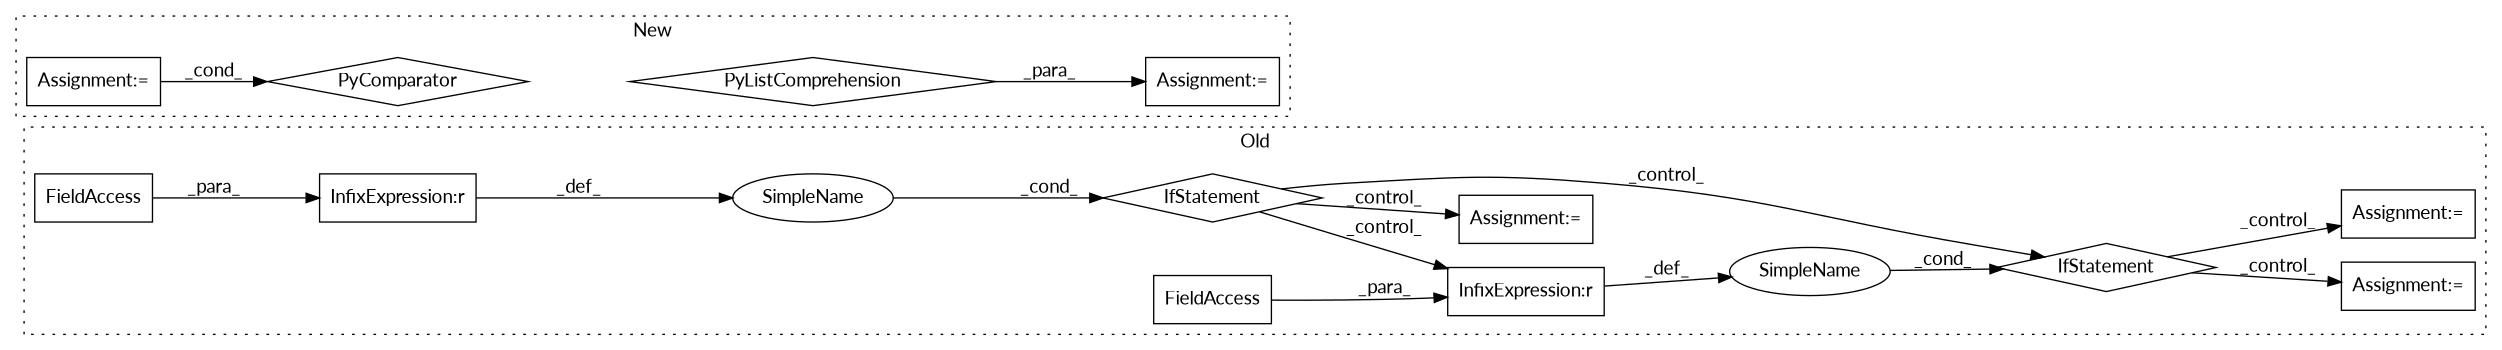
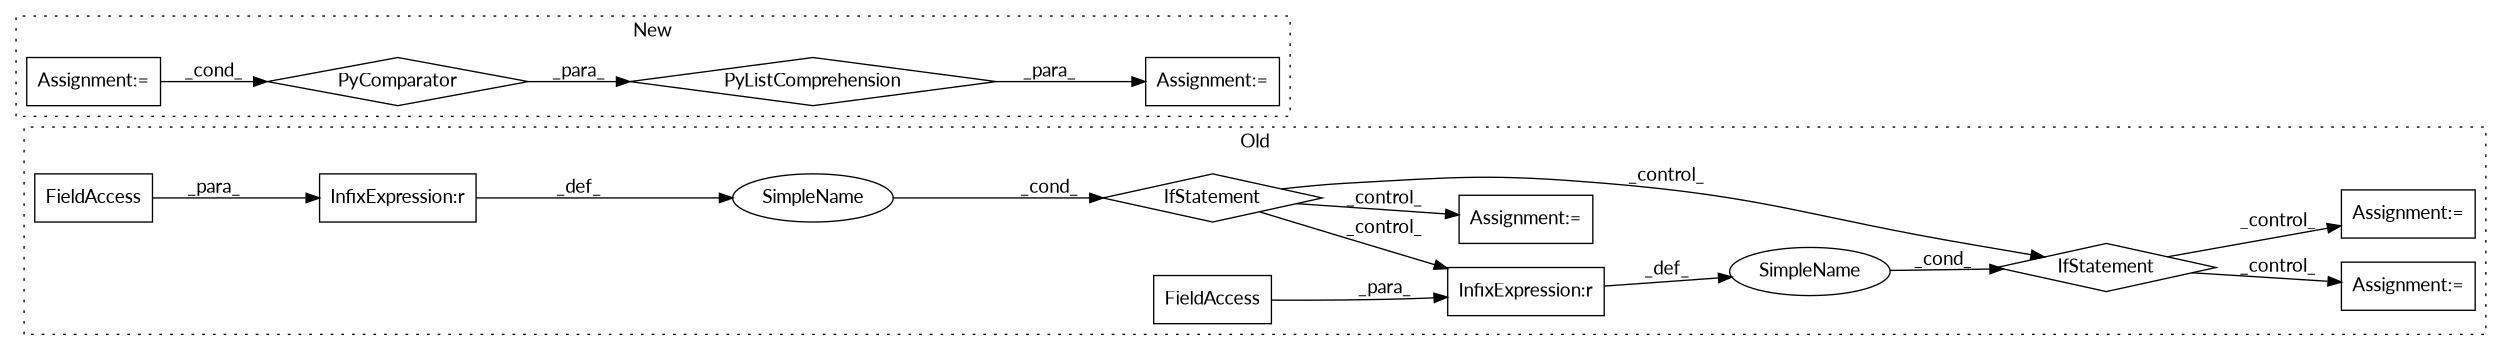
none -> (572, 82)
